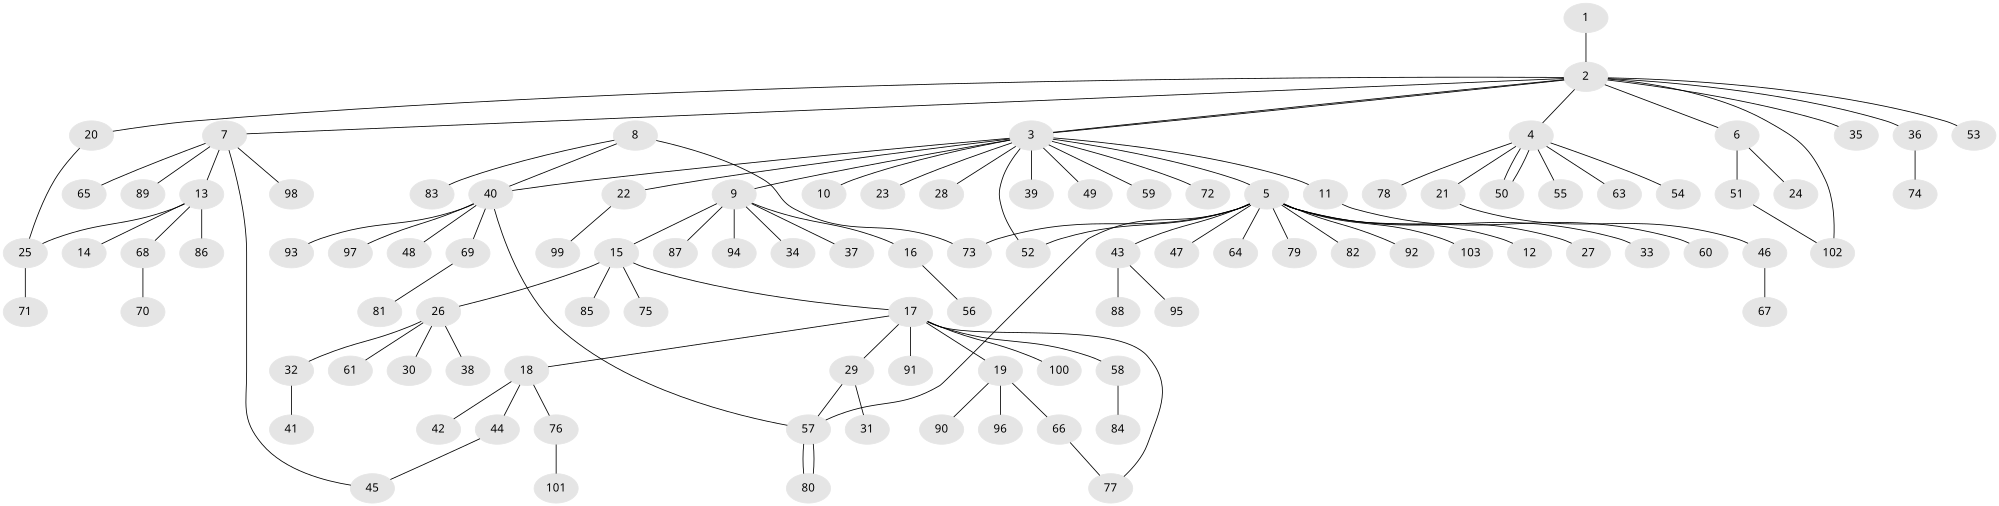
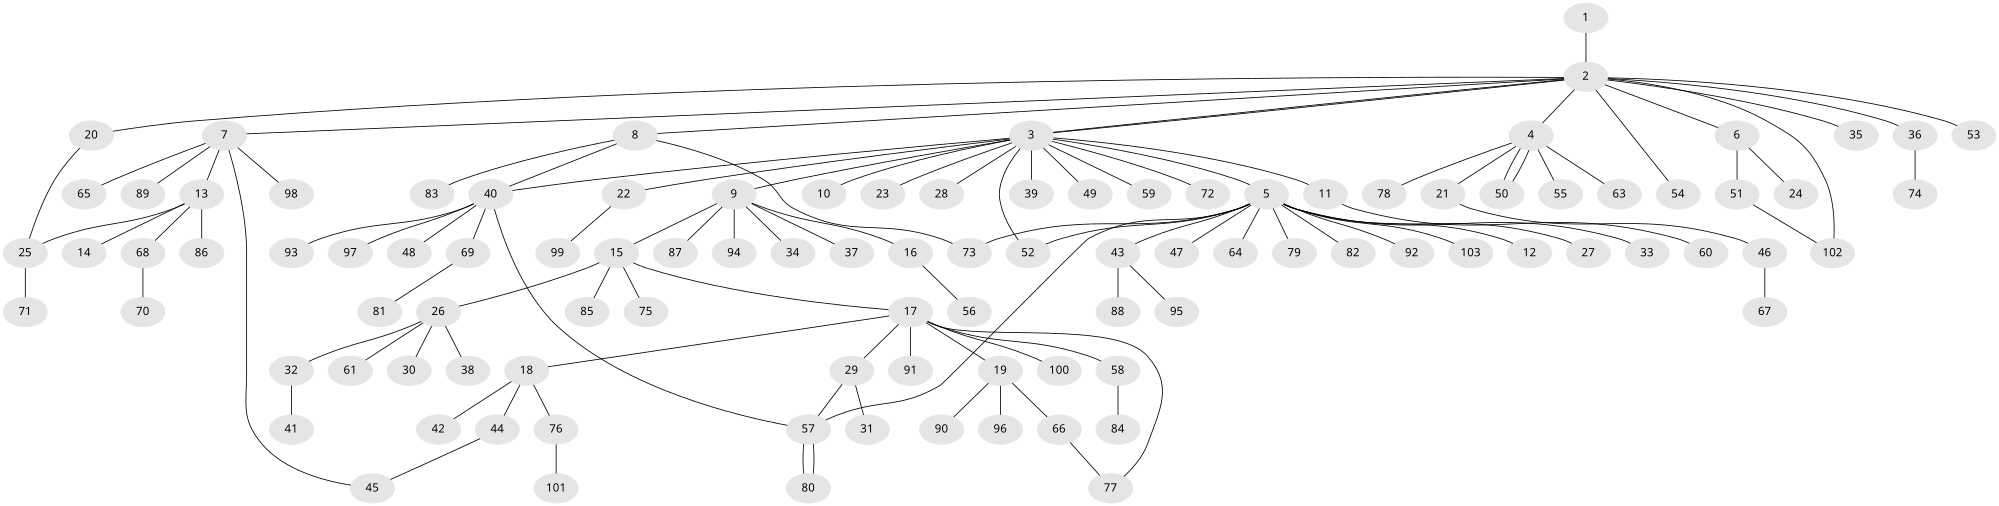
none -> (1111, 106)
(1606, 163) -> (1632, 135)
